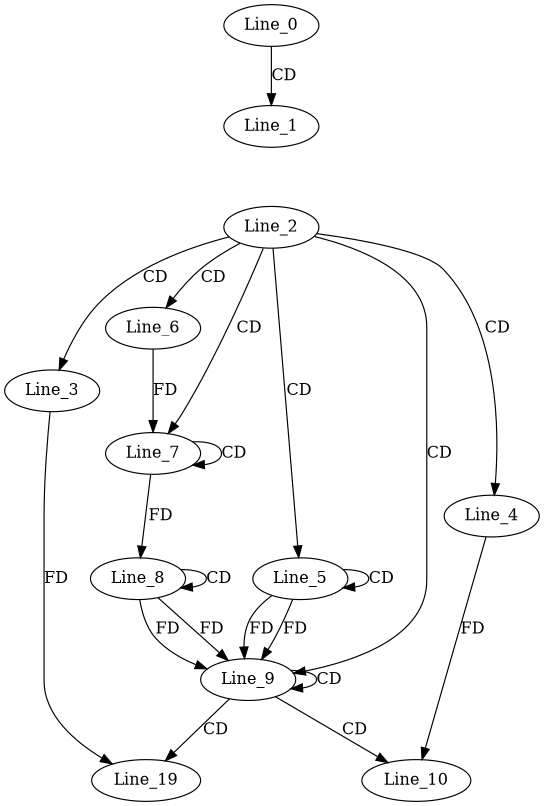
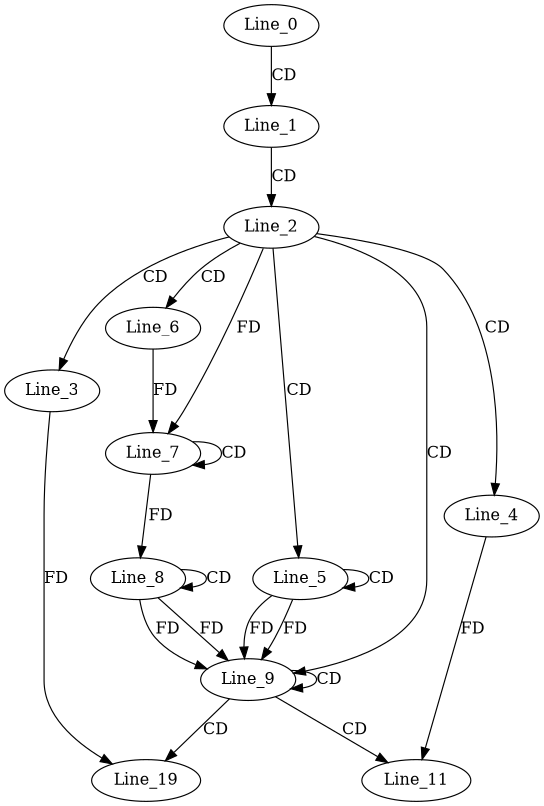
none -> (271, 171)
(249, 328) -> (249, 328)
(416, 780) -> (416, 780)
